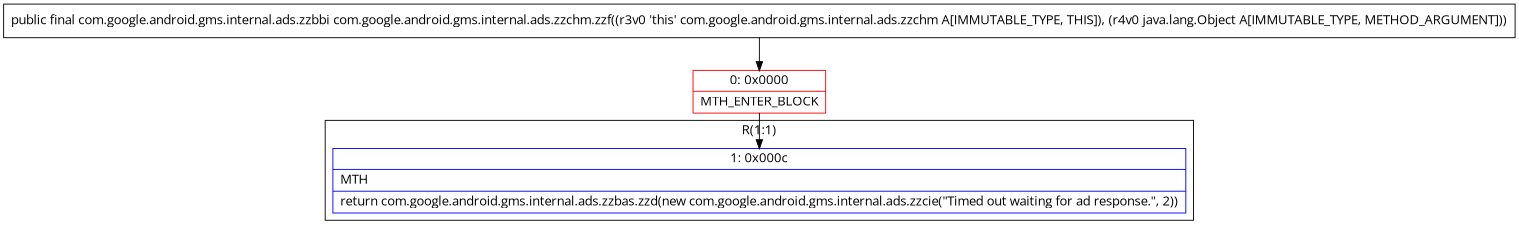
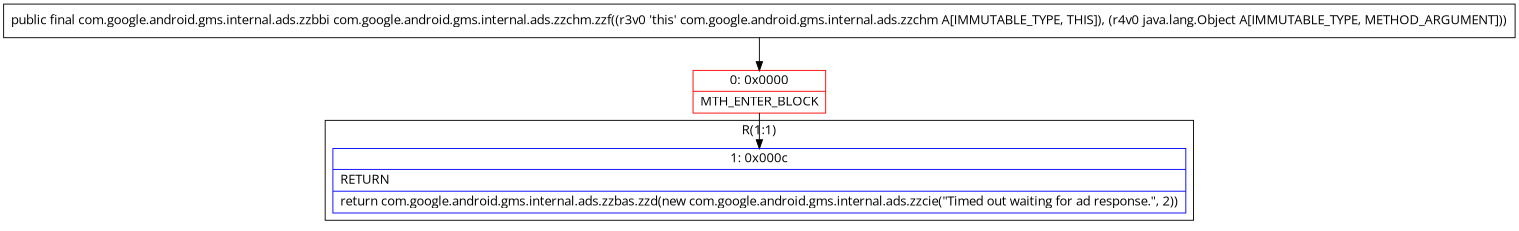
(354, 180) -> (365, 180)
